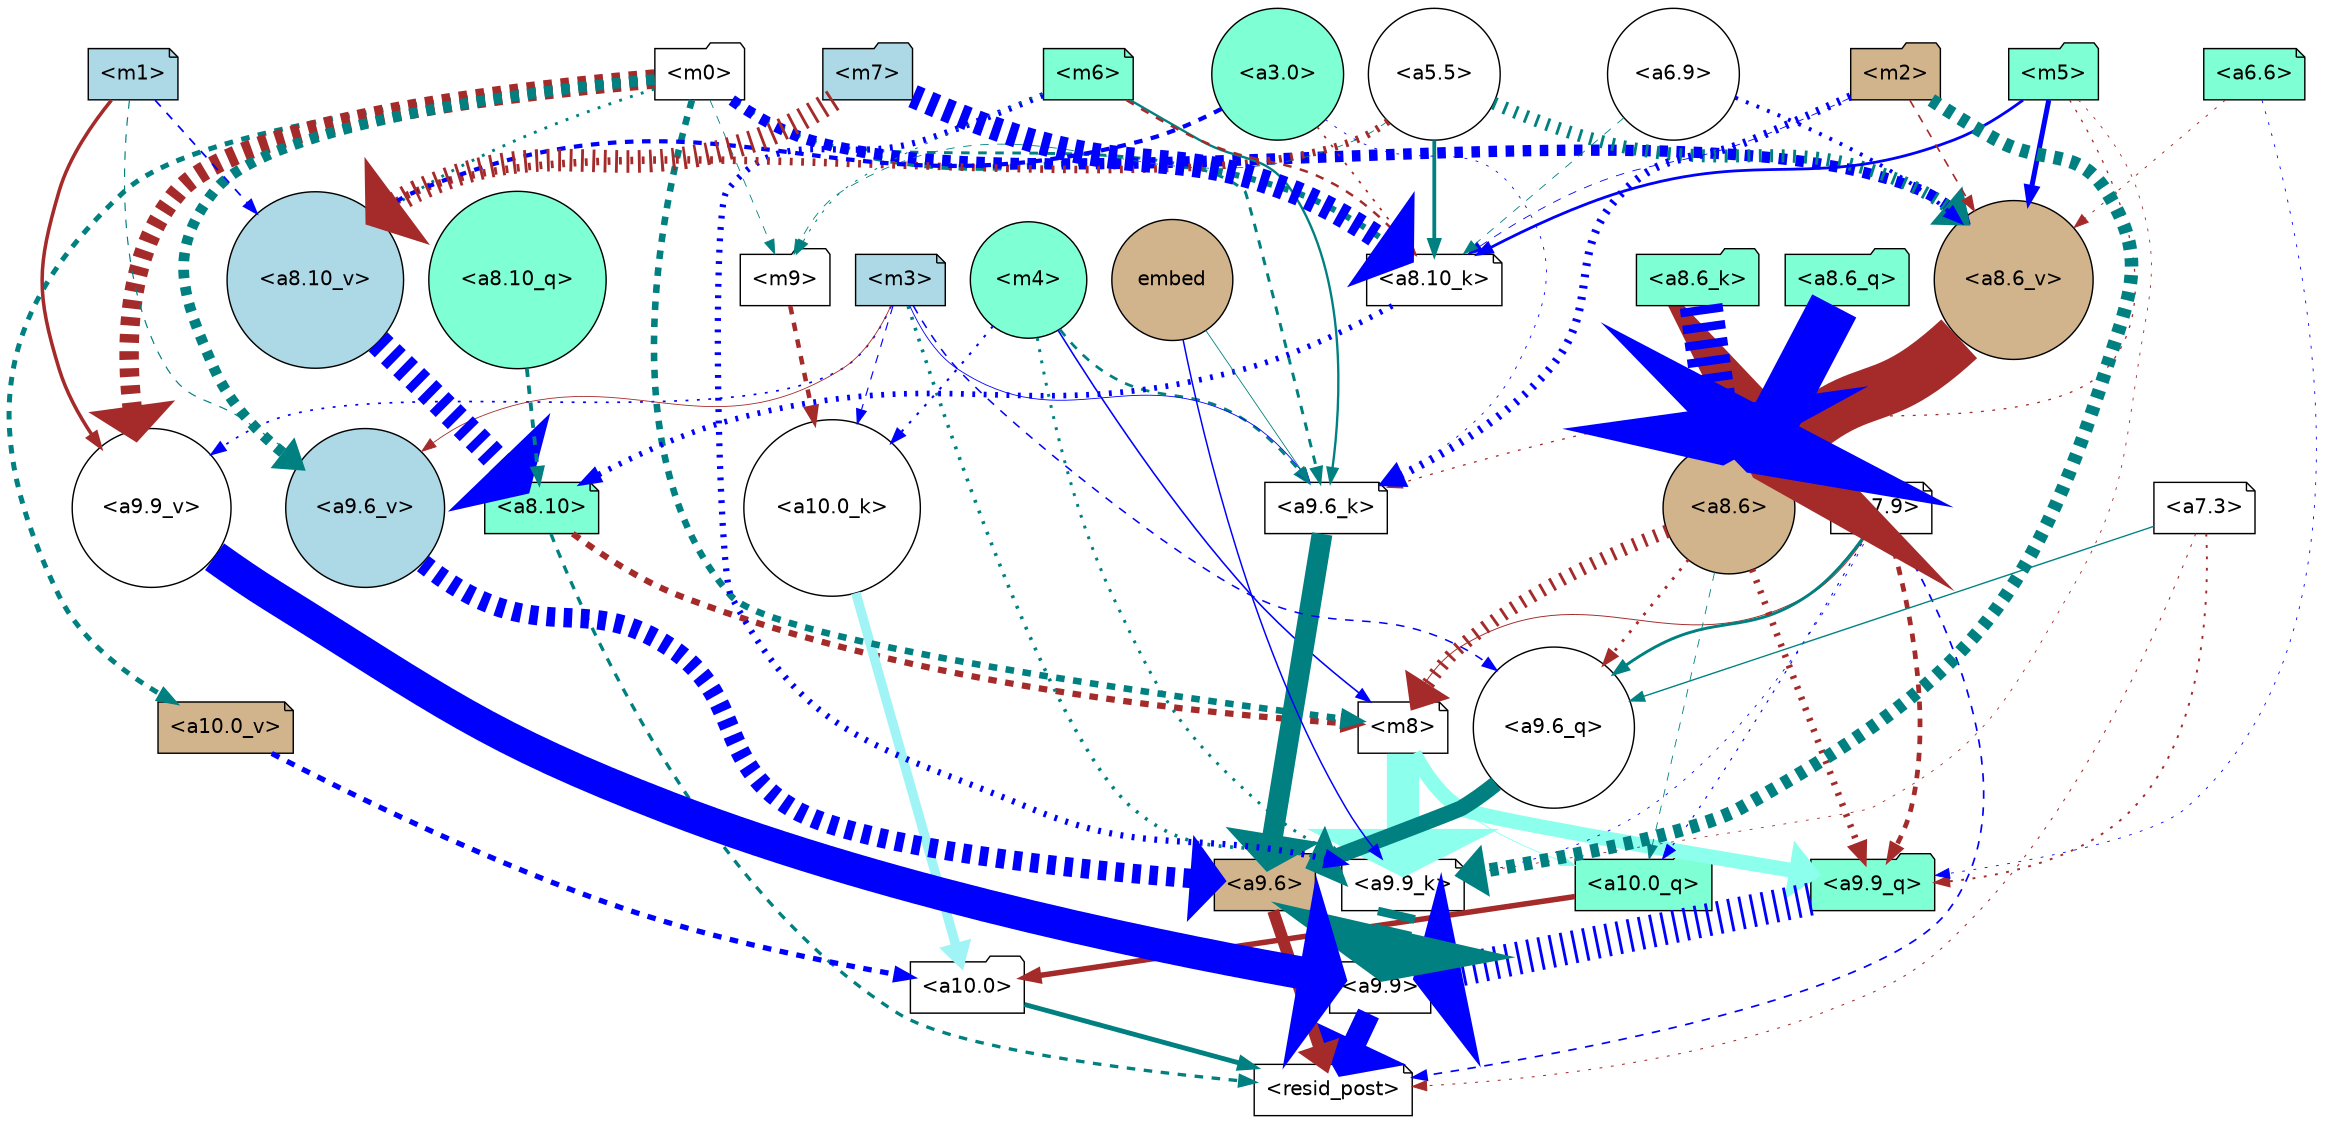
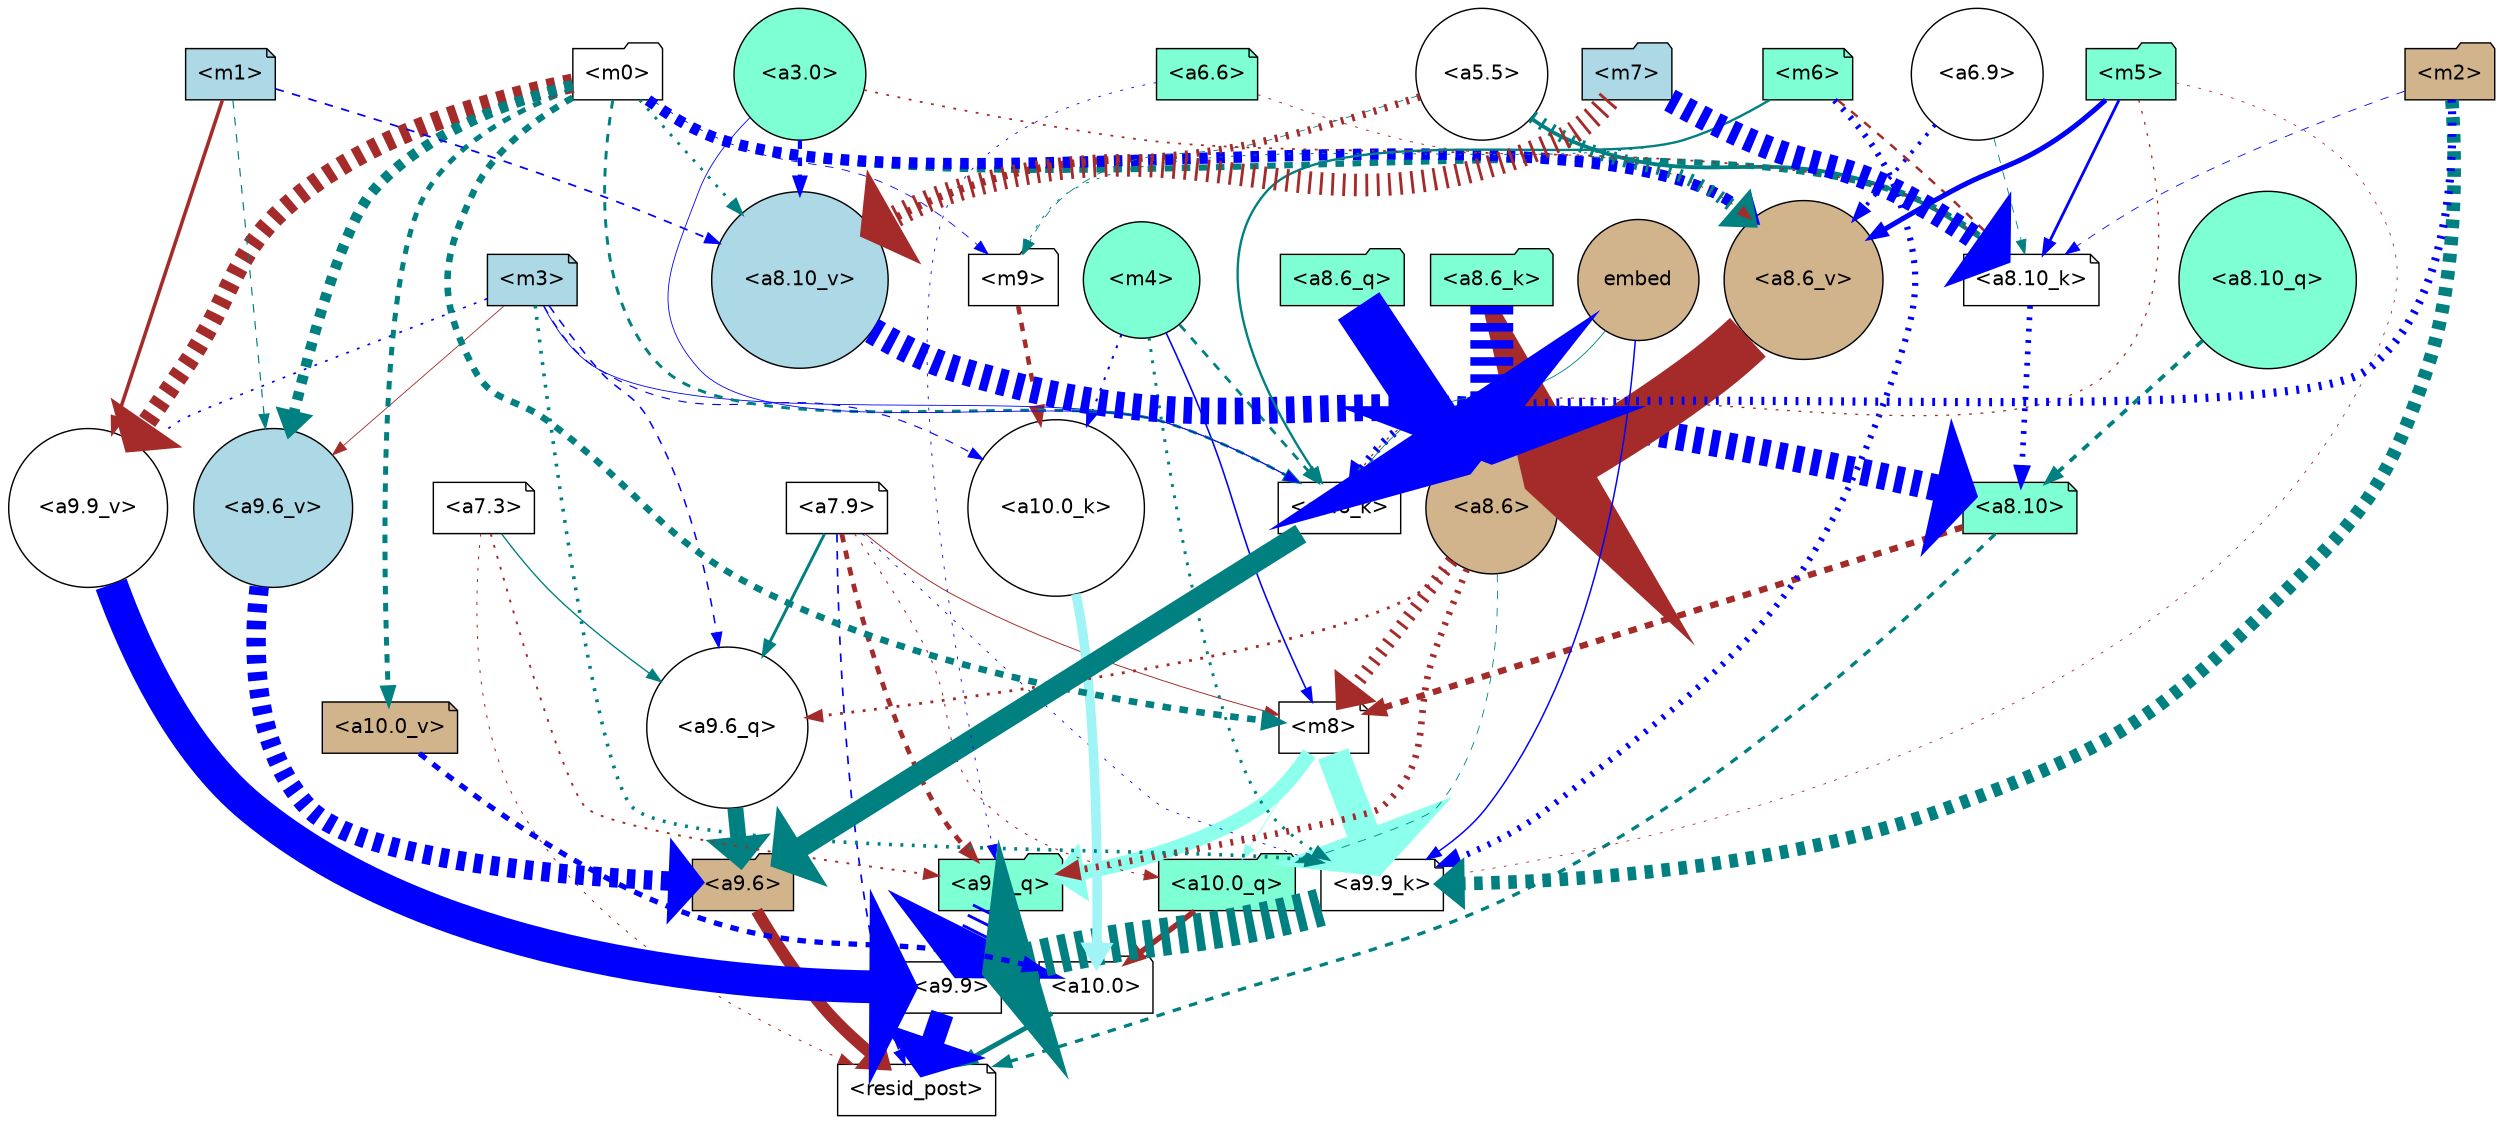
(1941, 154) -> none
(745, 184) -> (845, 170)
(1545, 255) -> (724, 385)
(1758, 716) -> (951, 738)
